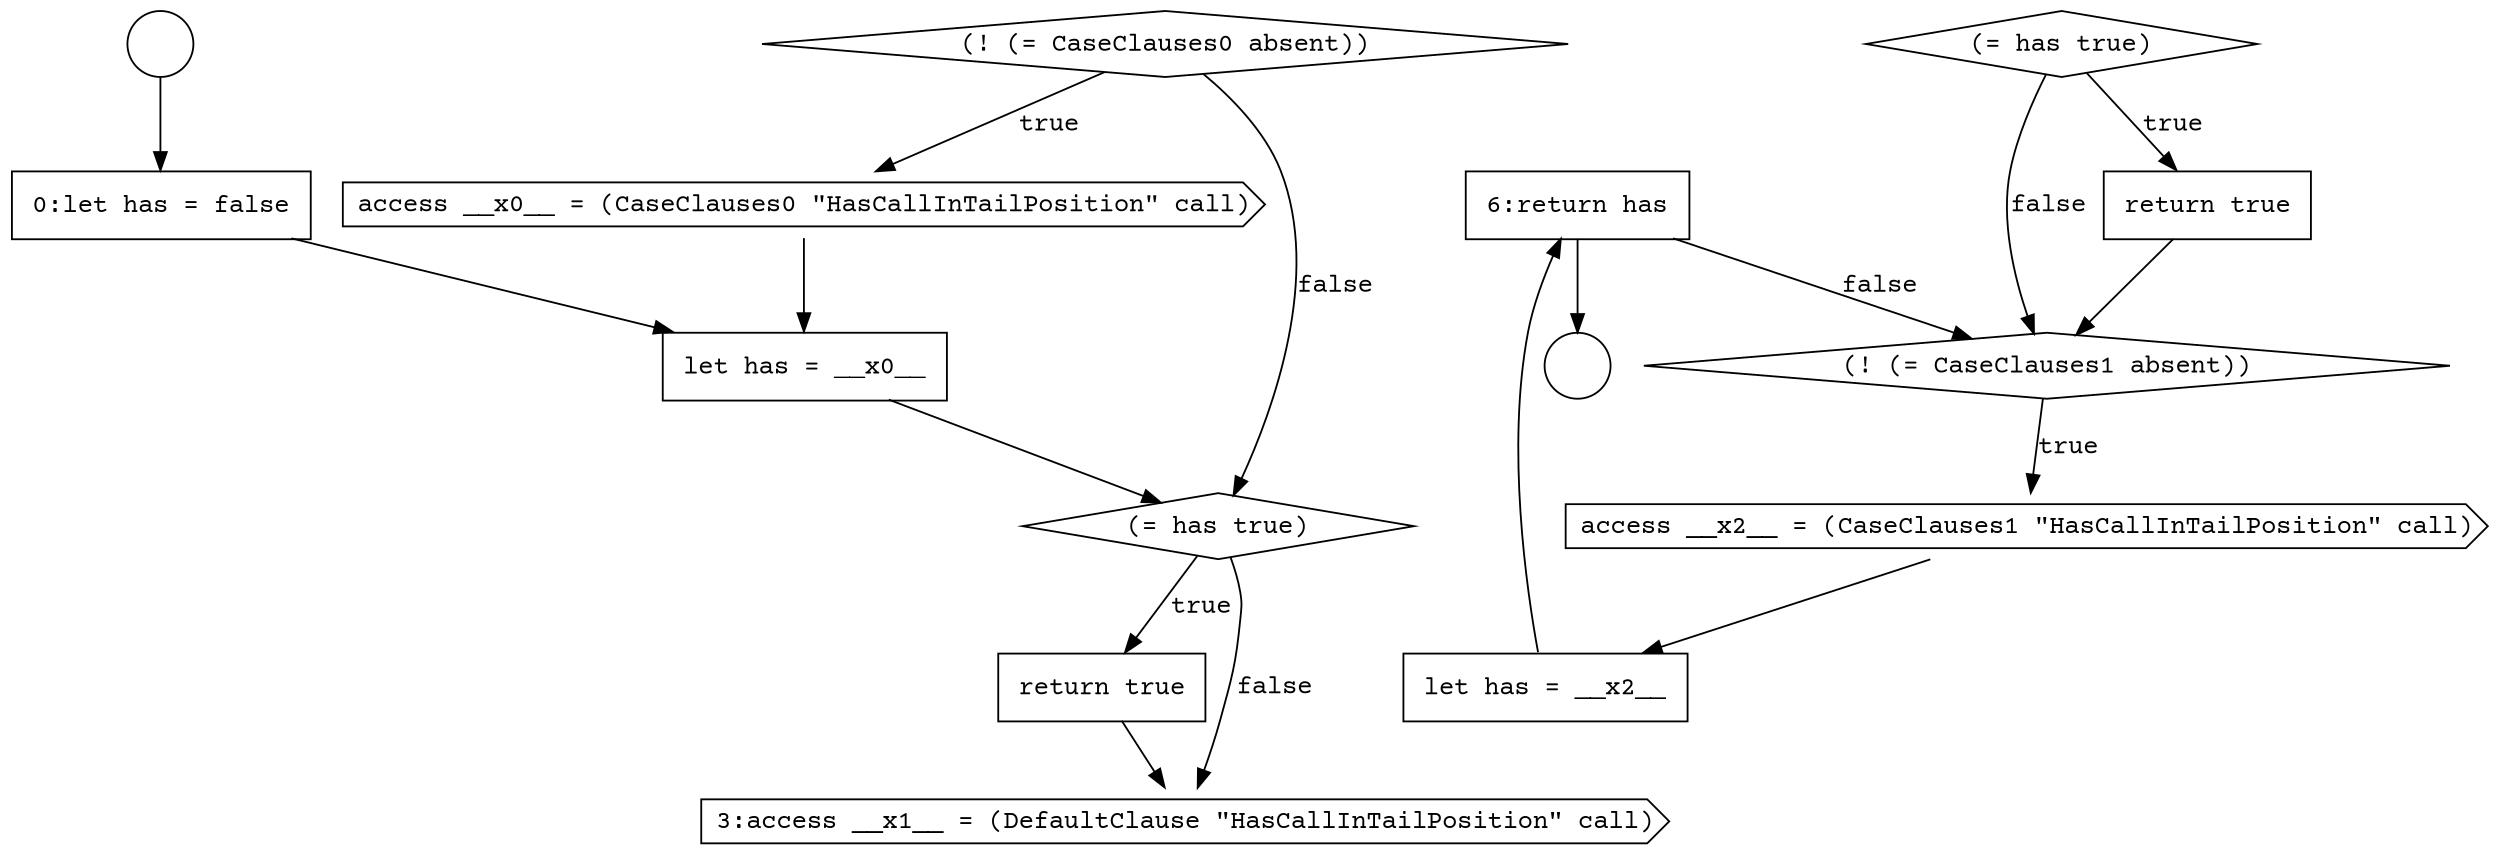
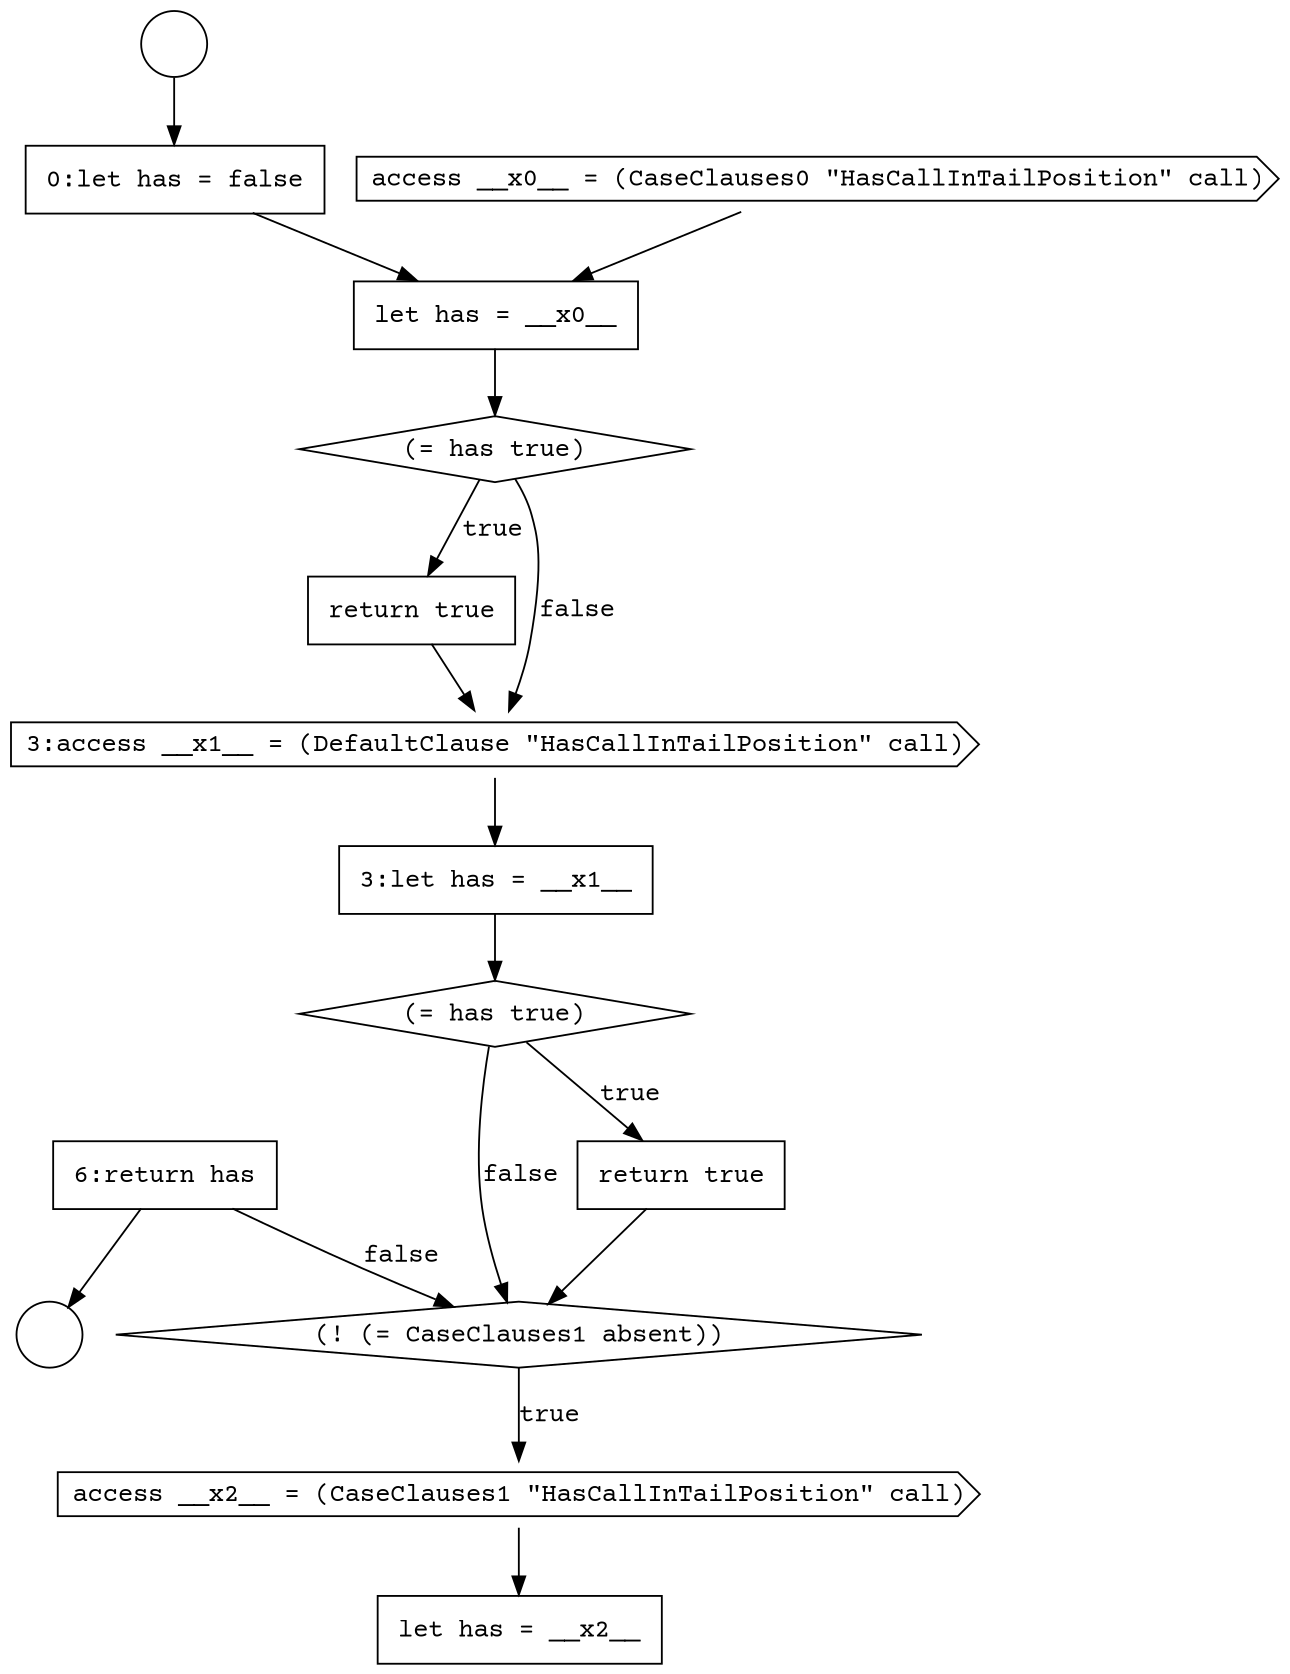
(1165, 44) -> none
(1519, 452) -> none
none -> (495, 879)
